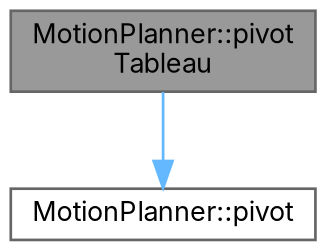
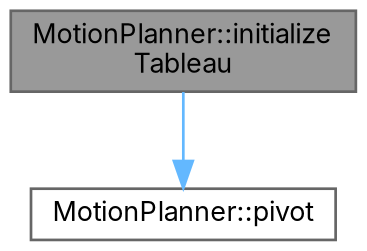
(163, 51) -> (183, 51)
